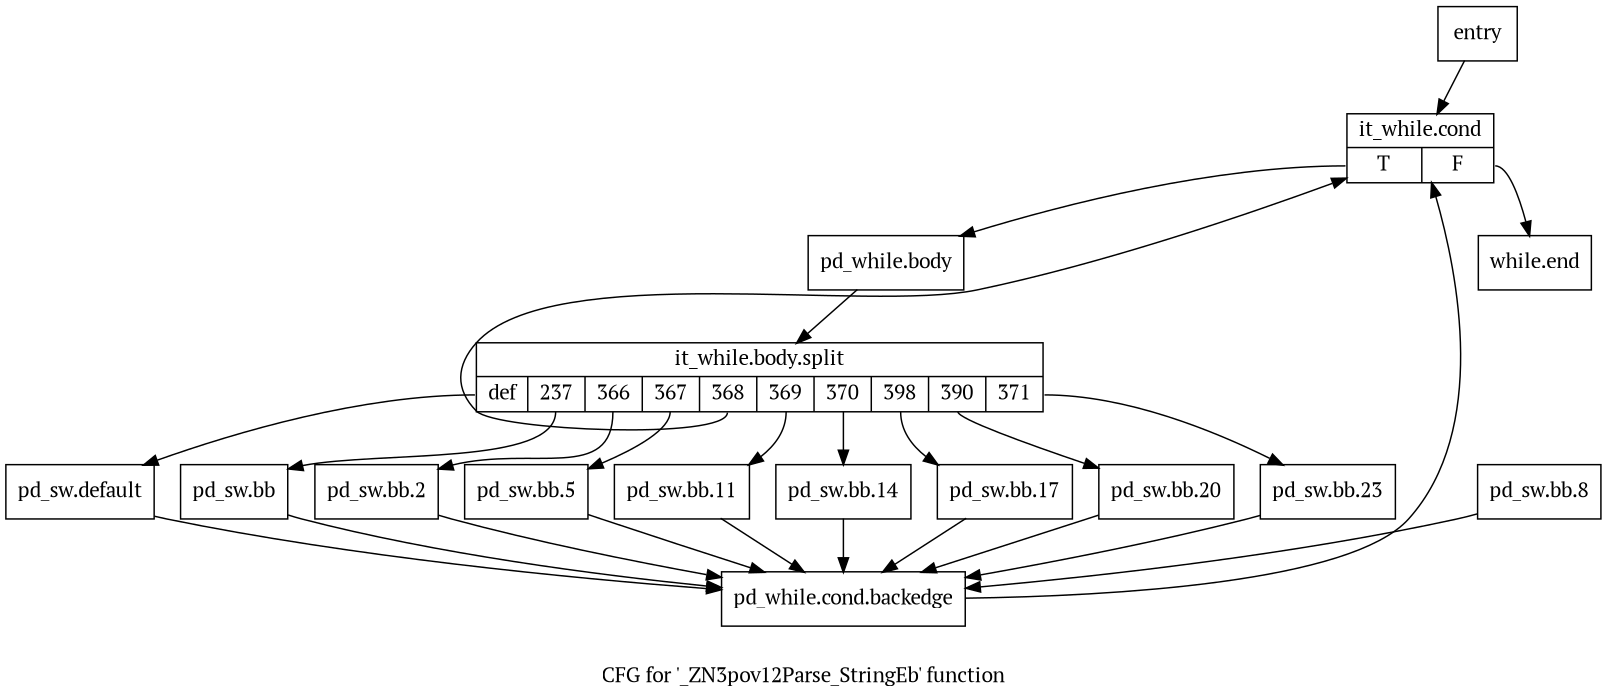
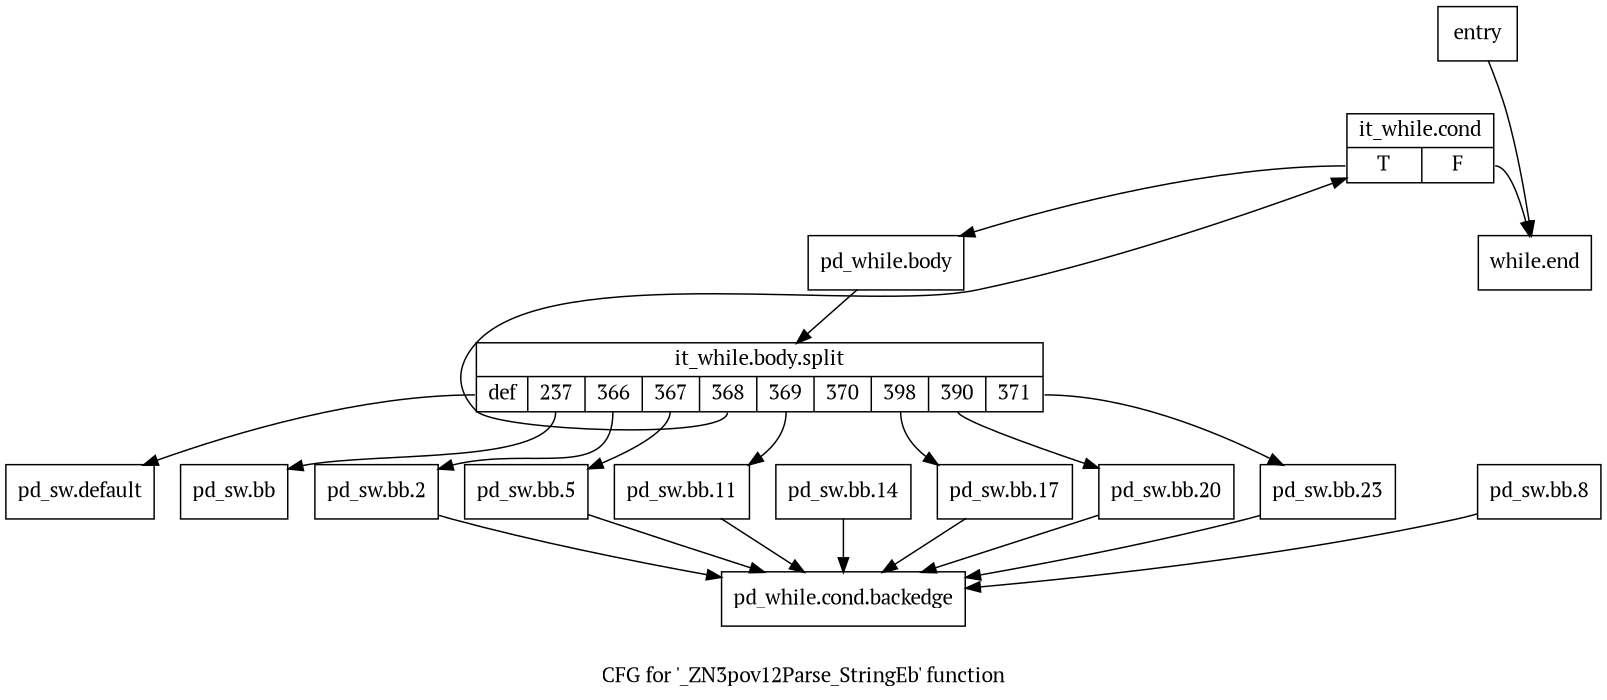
(1454, 81) -> (1513, 139)
(843, 431) -> none
(1357, 549) -> none
(496, 559) -> none
(429, 561) -> none
